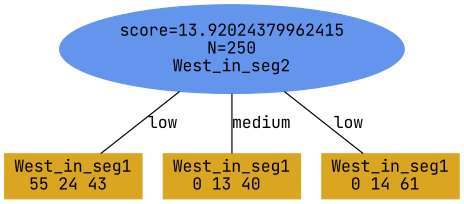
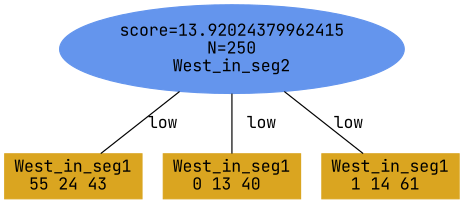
(262, 124) -> (262, 124)
(390, 176) -> (390, 176)
